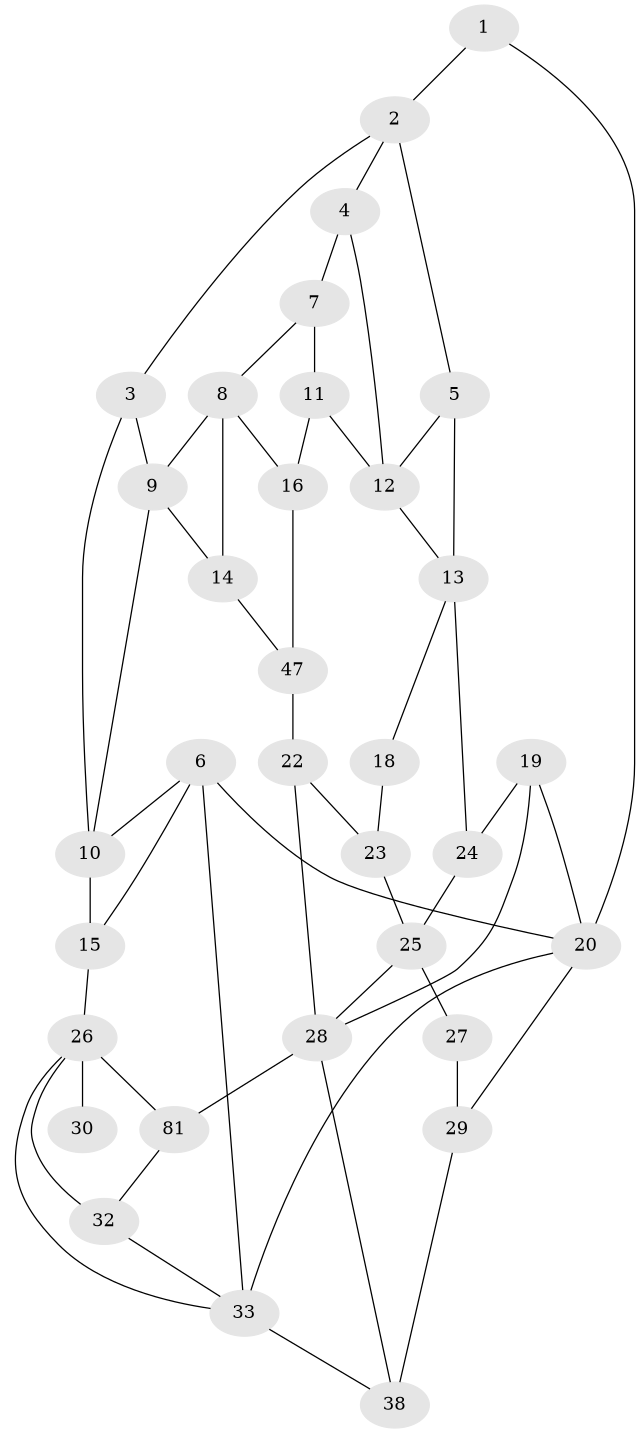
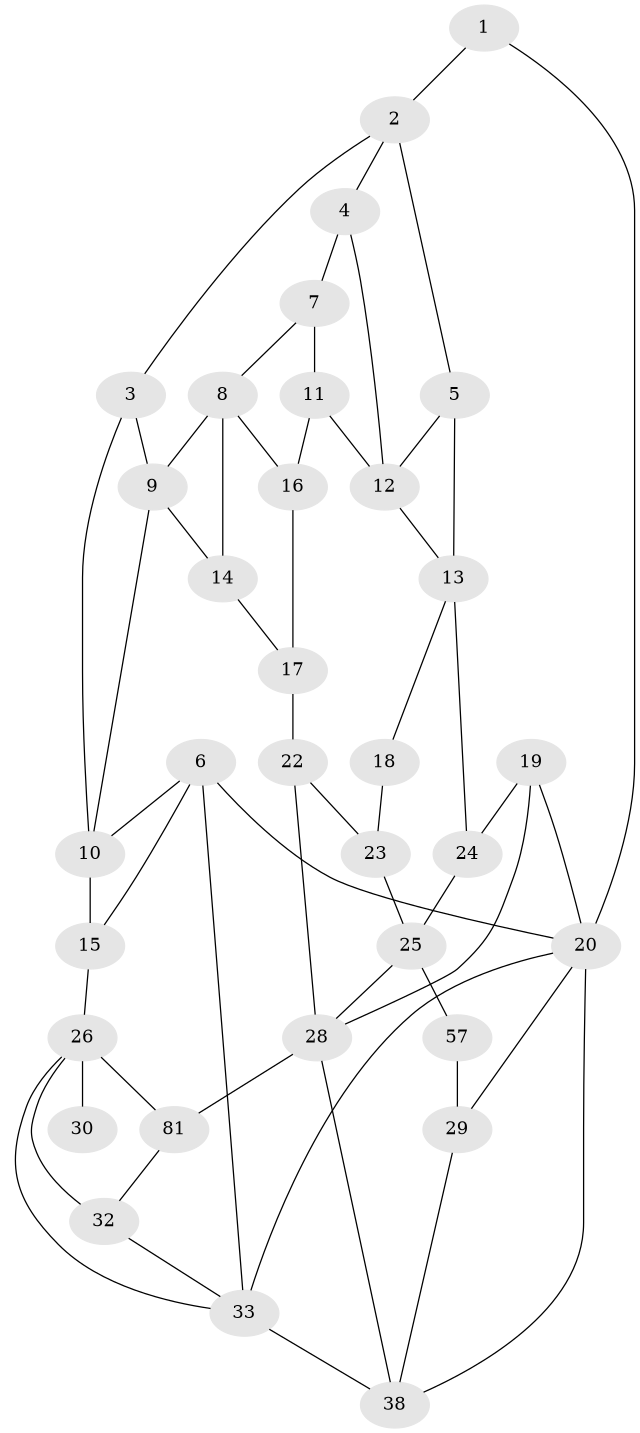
(293, 671) -> (293, 671)
(457, 1038) -> (457, 1038)
none -> (584, 1219)
